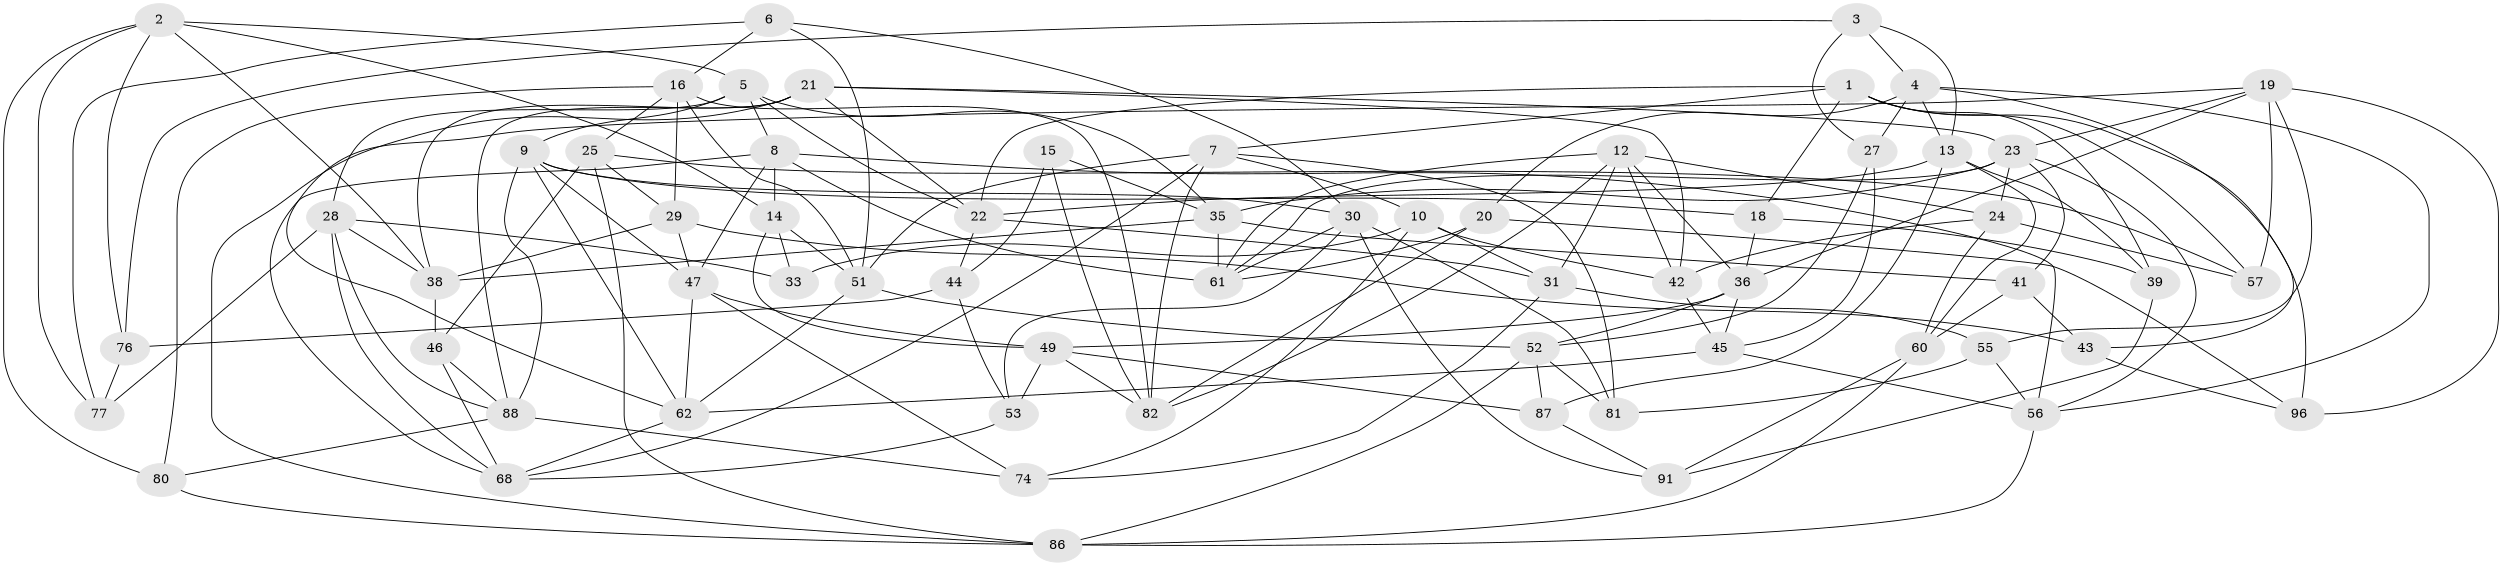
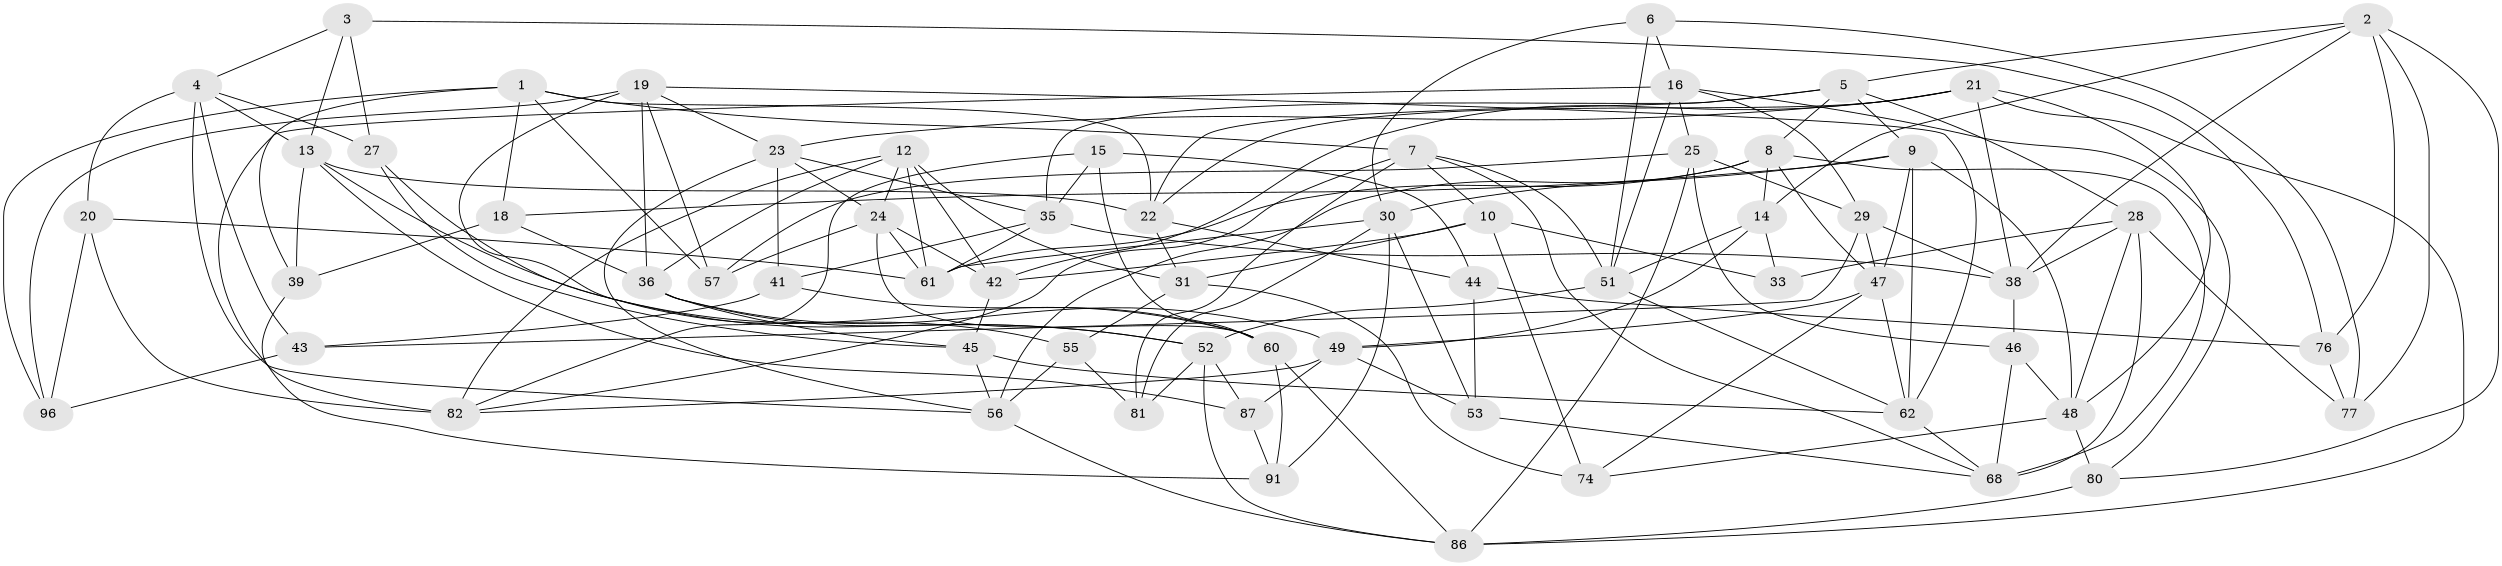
(1405, 183) -> (901, 246)
none -> (1139, 287)
(511, 414) -> (2070, 414)
